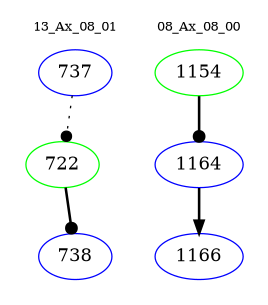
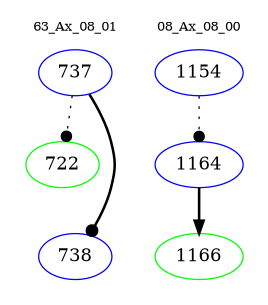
(75, 27) -> (75, 27)
(199, 73) -> (199, 73)
(199, 114) -> (199, 114)
(68, 205) -> (114, 159)
(199, 257) -> (199, 257)
